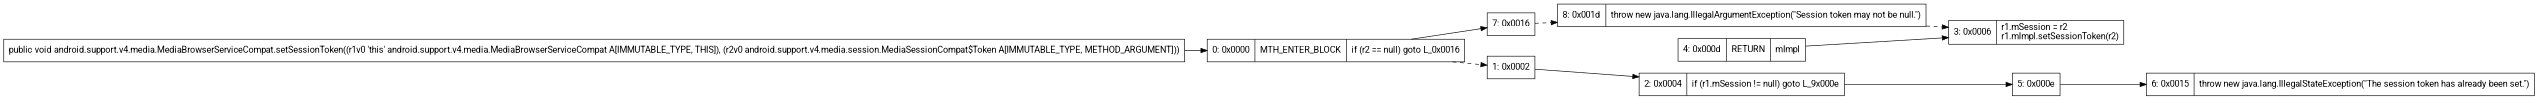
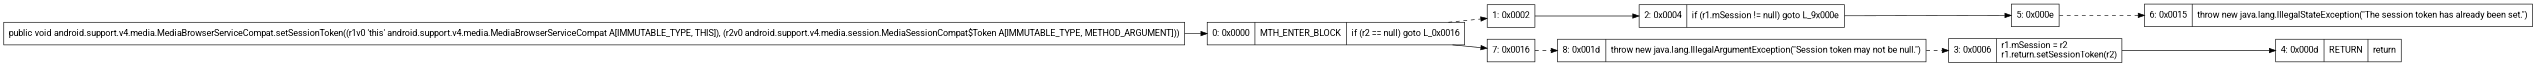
(2060, 37) -> (2059, 55)
(1874, 42) -> (2196, 51)
(1788, 50) -> (2385, 50)
(2100, 84) -> (2099, 15)
